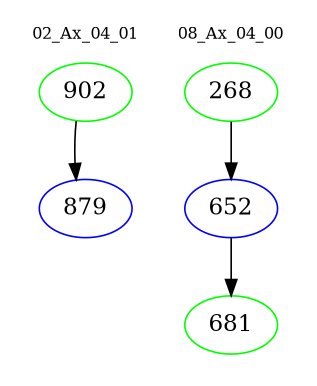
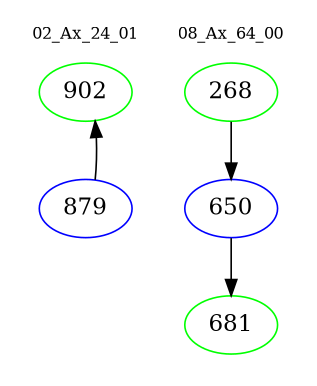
(86, 35) -> (86, 35)
(231, 35) -> (231, 35)
(75, 142) -> (96, 159)
(231, 209) -> (231, 209)
